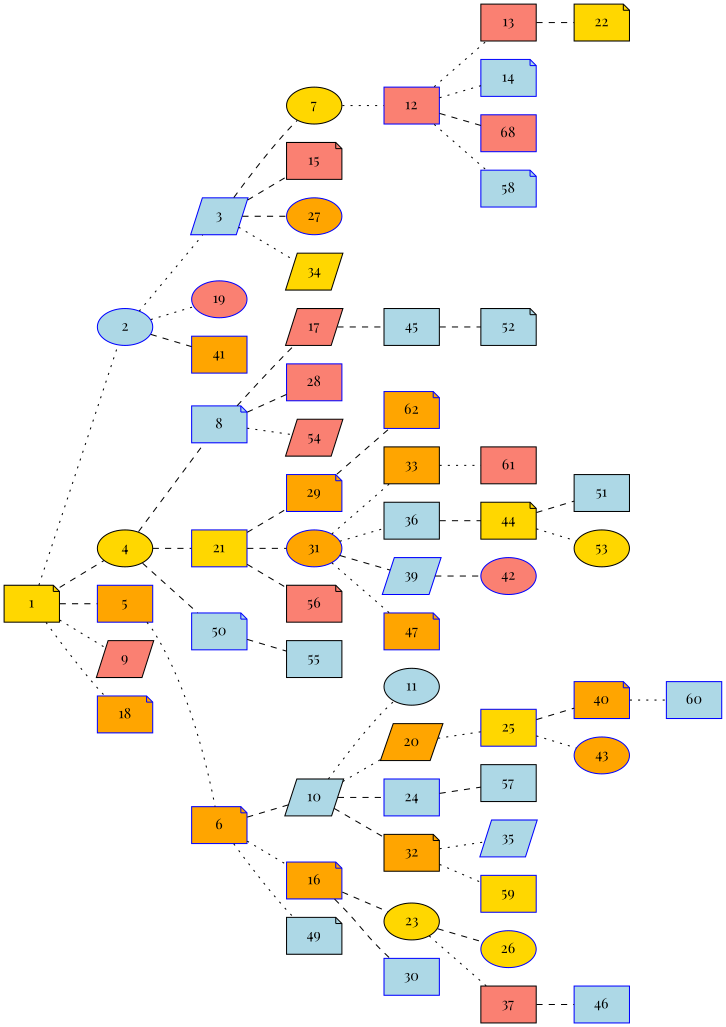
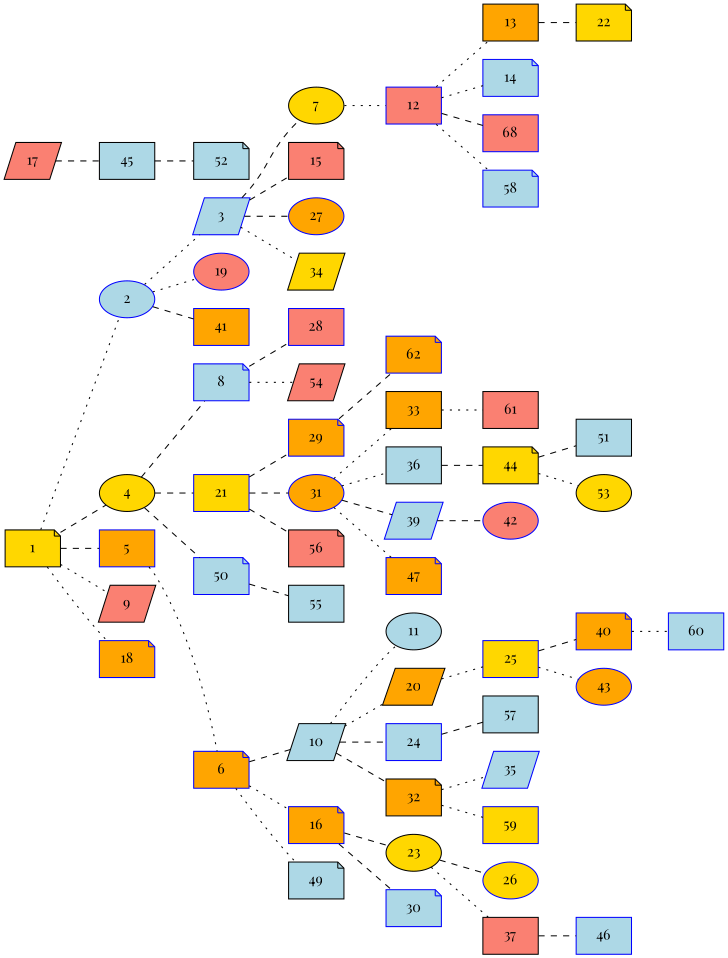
(509, 23) -> (511, 23)
(265, 375) -> none
(412, 977) -> (414, 908)
